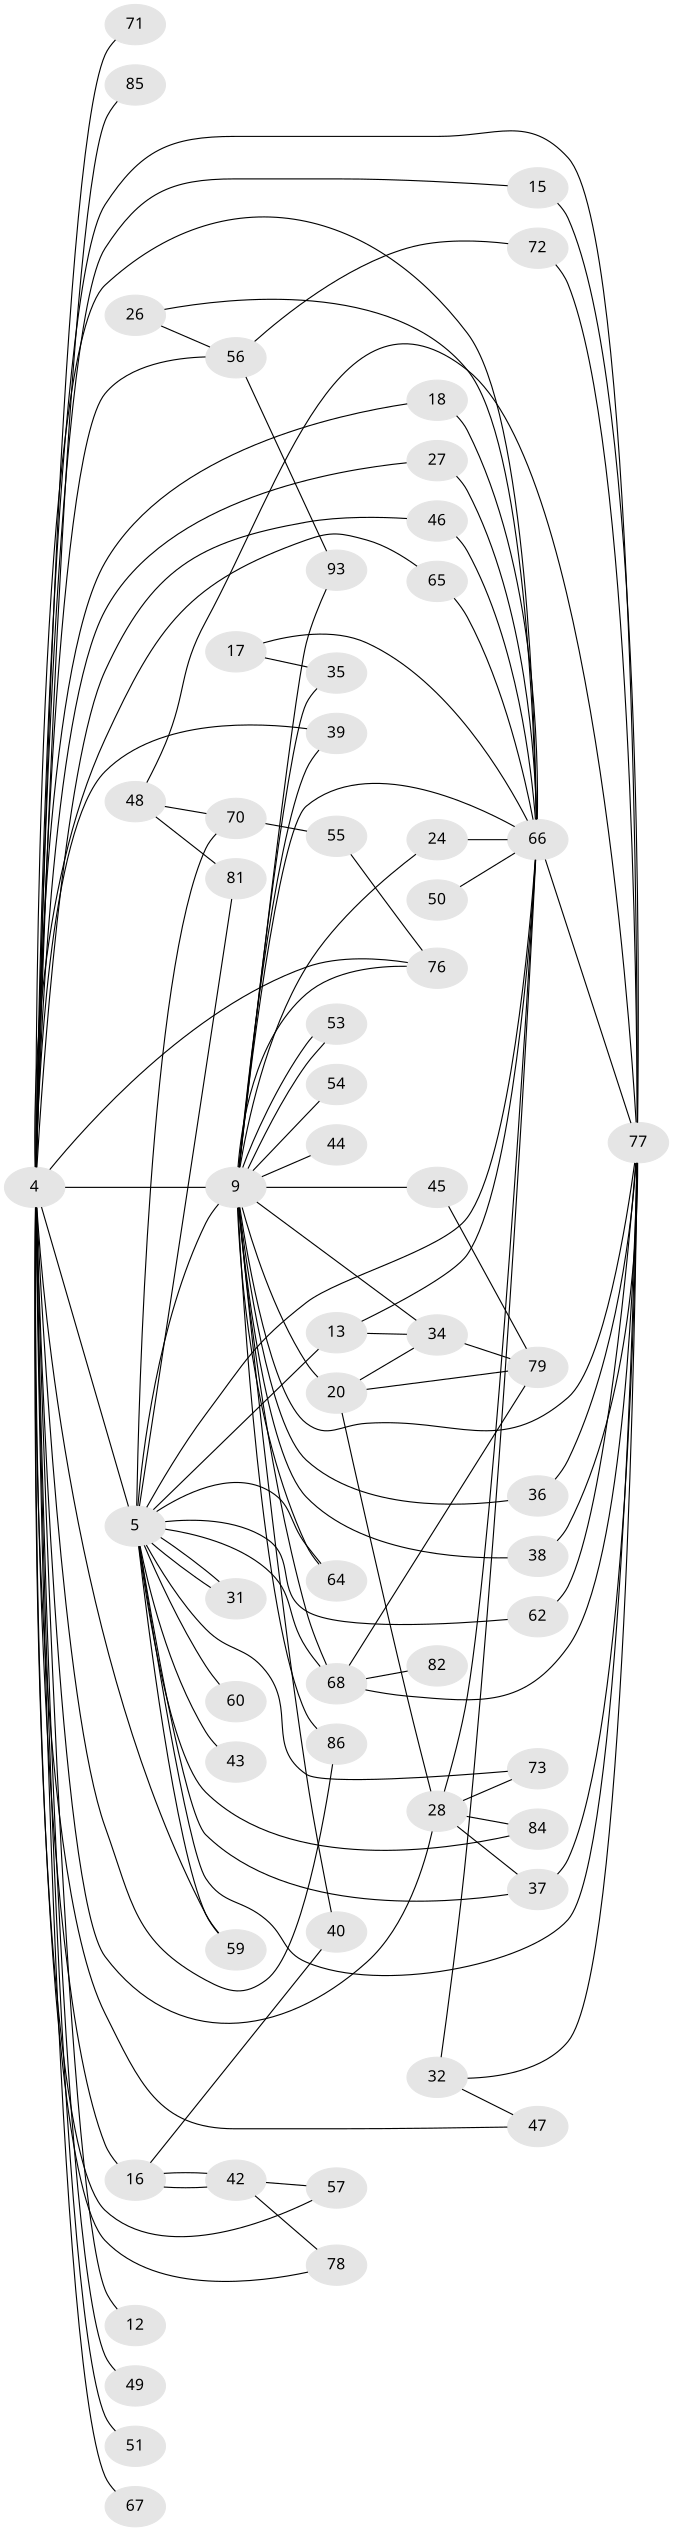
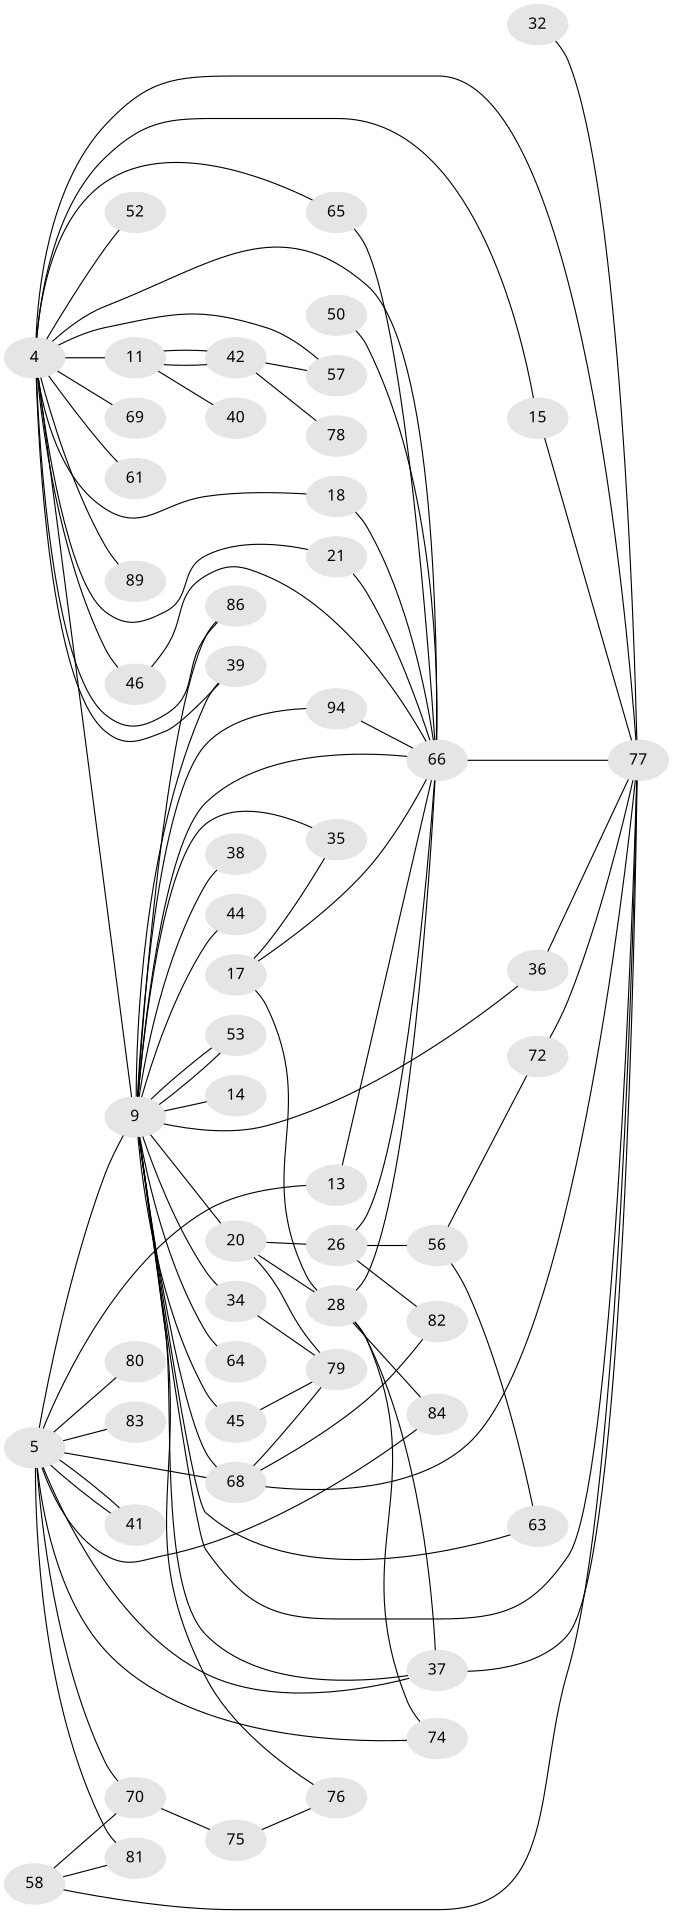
(135, 25) -> (135, 479)
(135, 85) -> (135, 581)
(437, 461) -> (337, 557)
(69, 568) -> none
(337, 570) -> (538, 1526)
(135, 802) -> (35, 1884)
(337, 836) -> (236, 1840)
(437, 840) -> (337, 709)
(198, 1027) -> none
(337, 1085) -> (236, 1096)
(437, 1241) -> none
none -> (387, 1284)
(387, 1334) -> none
(85, 1357) -> none
(621, 1358) -> none
(387, 1364) -> (286, 1243)
(250, 1484) -> none
(273, 1526) -> (174, 1531)
(492, 1549) -> none
(236, 1599) -> (135, 1525)
(538, 1617) -> none
(236, 1702) -> (135, 1362)
(236, 1762) -> (135, 1422)
(538, 1769) -> (437, 1739)
(73, 1808) -> (286, 1140)
(46, 1834) -> none
(571, 1913) -> none
(236, 1950) -> none
(538, 2127) -> none
(135, 2180) -> (135, 358)
(135, 2326) -> none
(135, 2386) -> none
(135, 2446) -> (135, 212)
(135, 2507) -> (135, 418)
